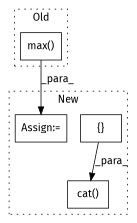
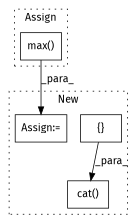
(41, 18) -> (41, 18)
